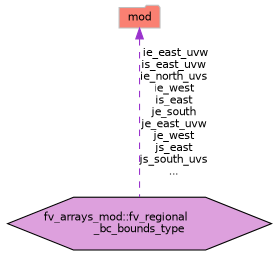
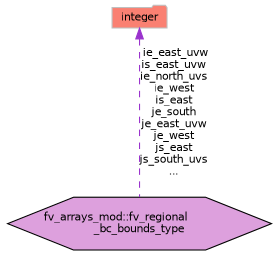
(140, 18) -> (140, 18)
